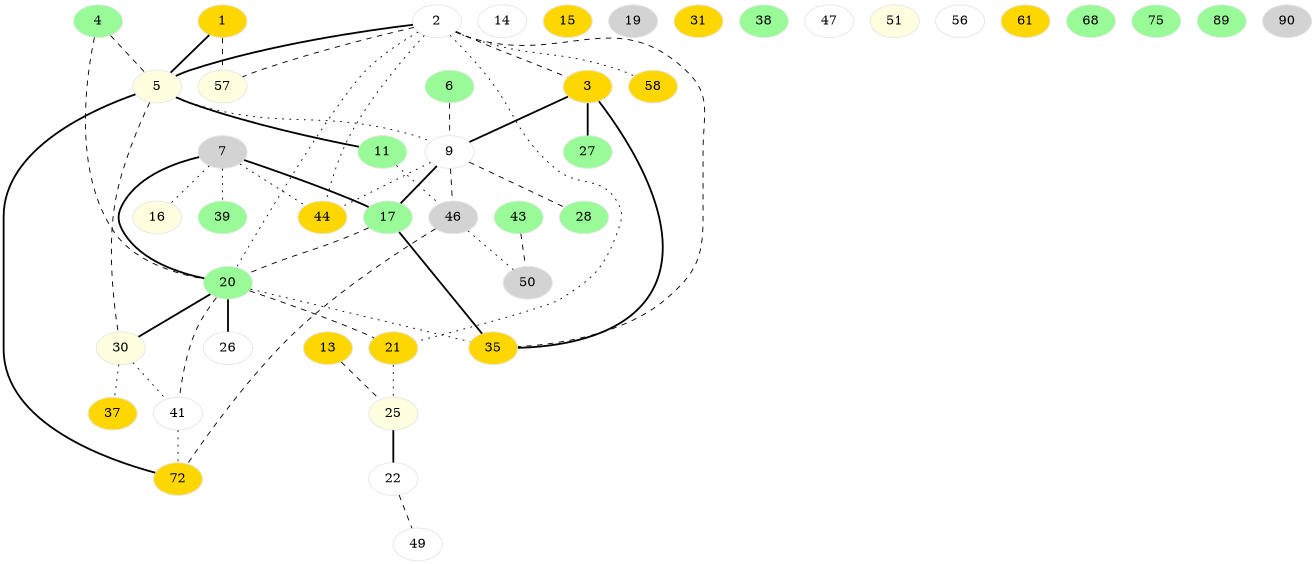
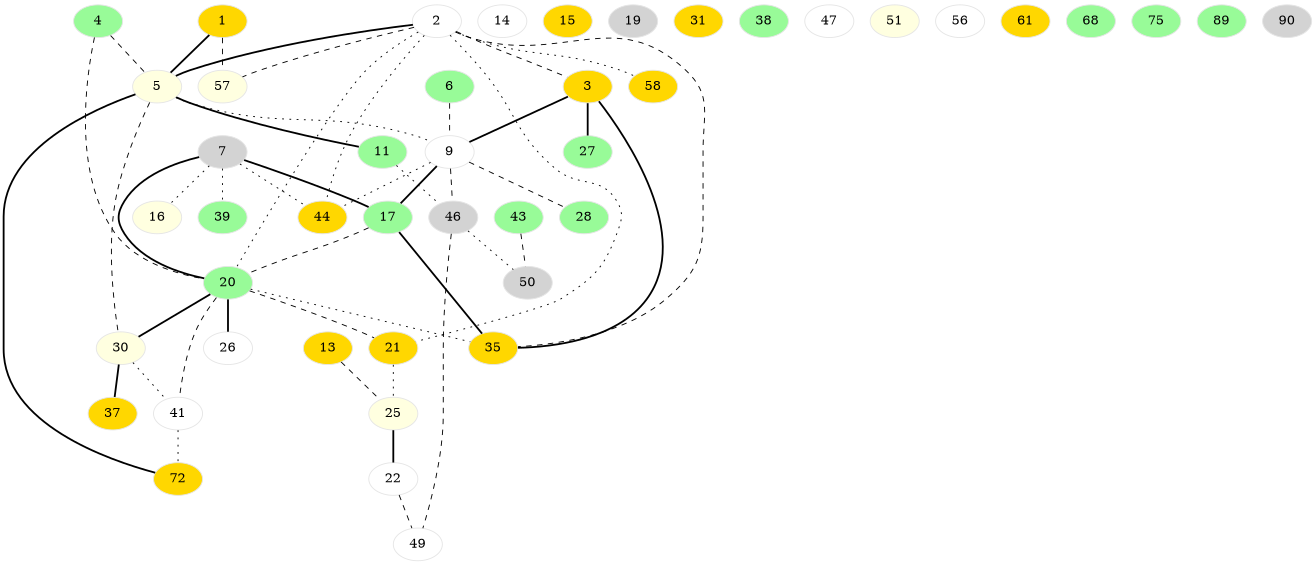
(297, 331) -> (443, 382)
(117, 381) -> (117, 381)
